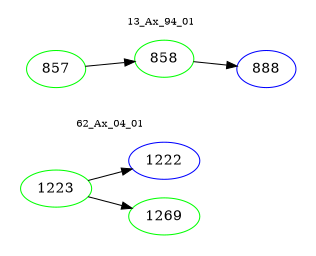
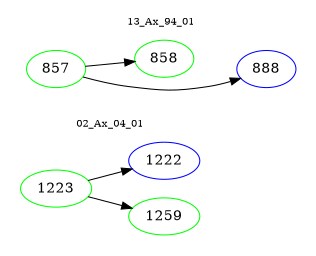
(210, 63) -> (156, 90)
(110, 124) -> (110, 124)
(164, 216) -> (164, 216)
